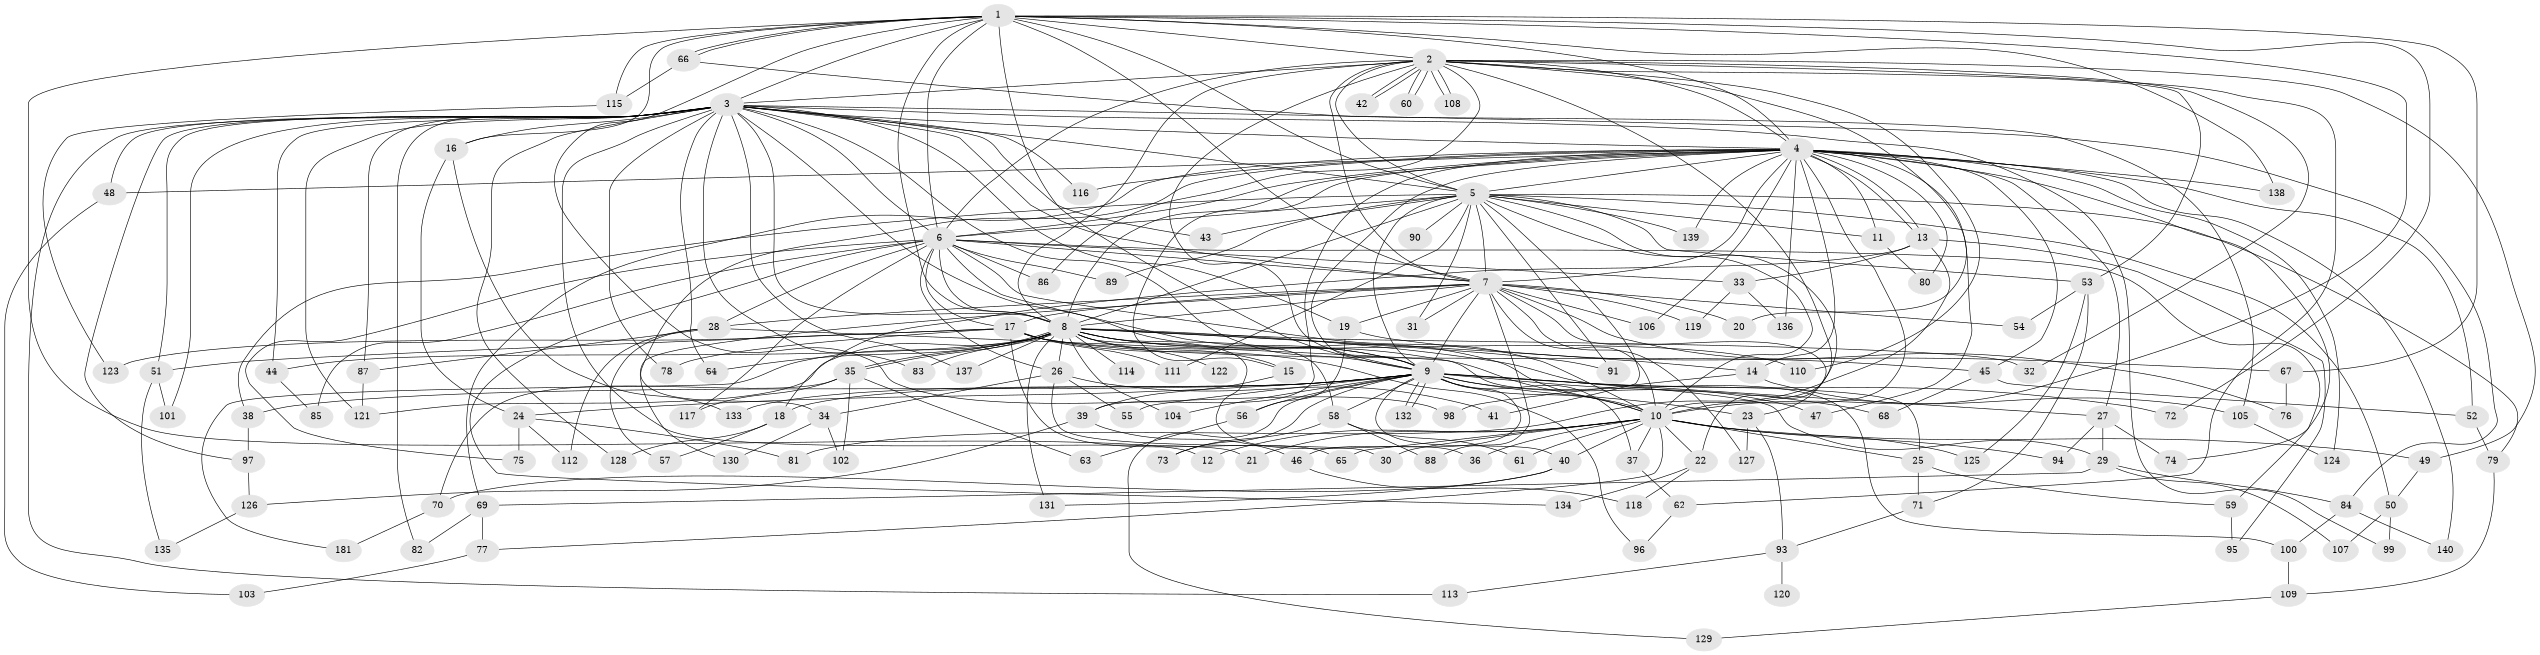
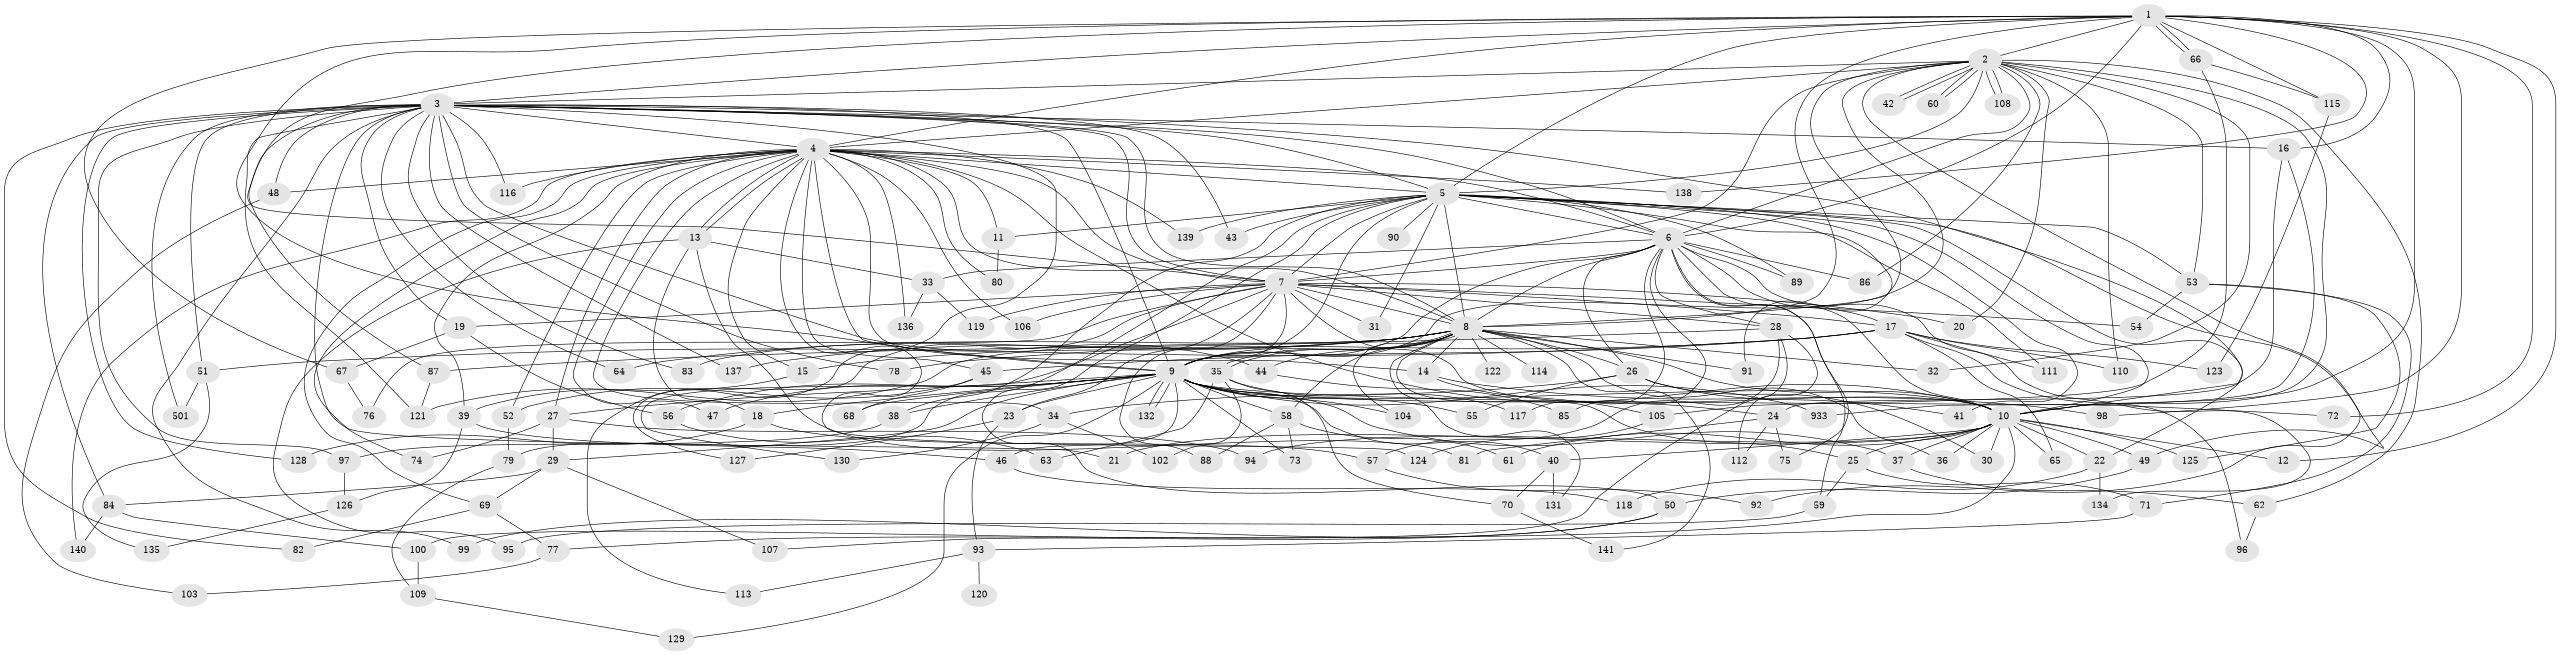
(168, 417) -> (181, 417)
(734, 417) -> (1819, 417)
none -> (1757, 506)
(344, 551) -> (1606, 551)
